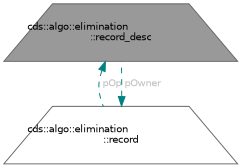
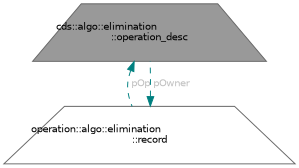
(121, 33) -> (150, 33)
(121, 135) -> (150, 135)
